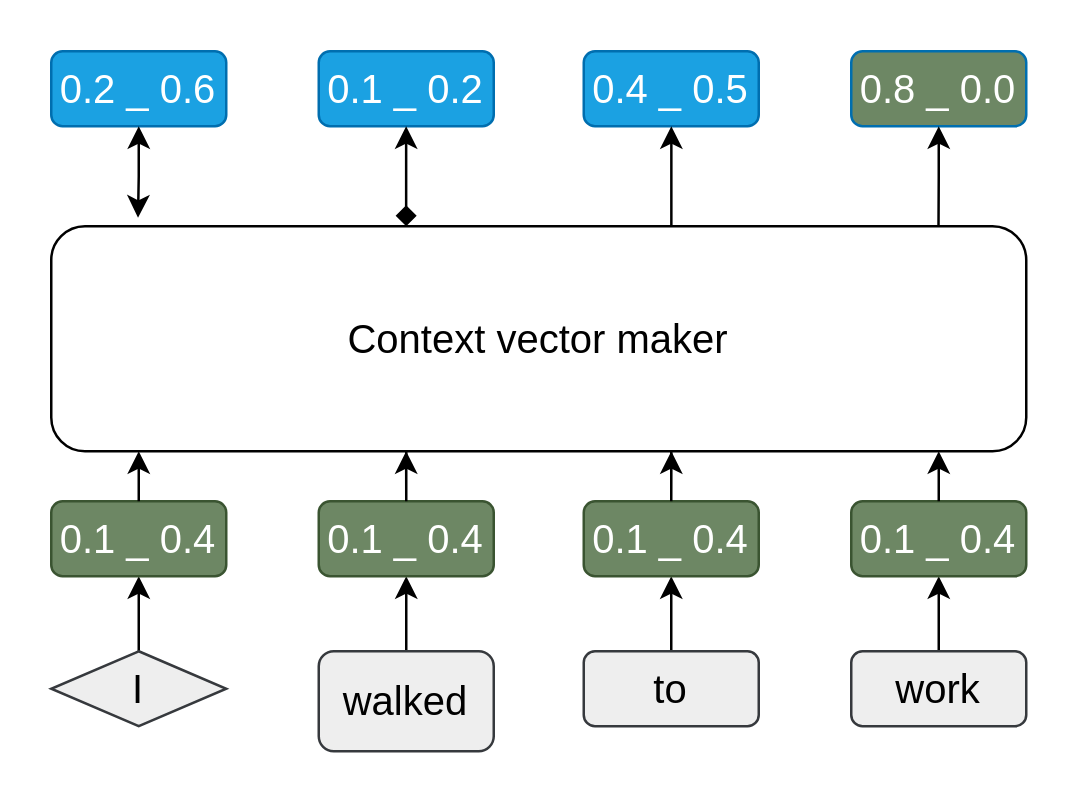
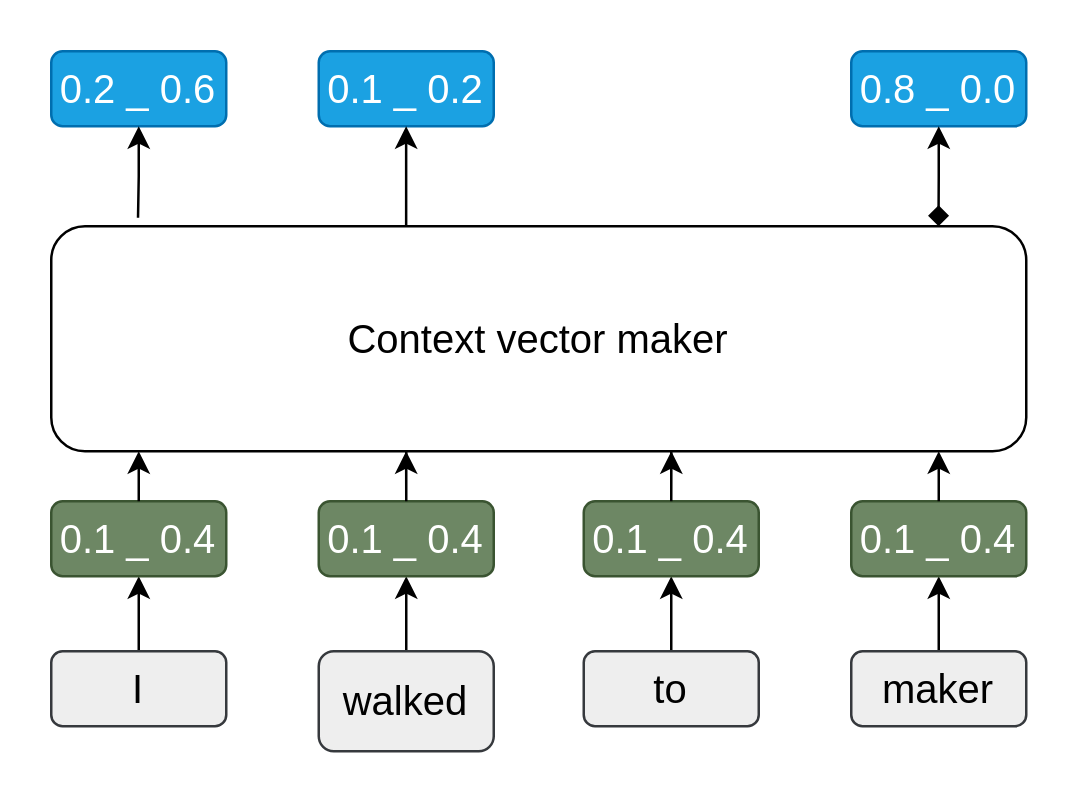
(671, 89) -> none
(939, 89) -> (939, 89)
(671, 184) -> none
(138, 199) -> (138, 208)
(406, 206) -> (406, 215)
(939, 215) -> (939, 206)
(139, 689) -> (139, 689)
(939, 689) -> (939, 689)
